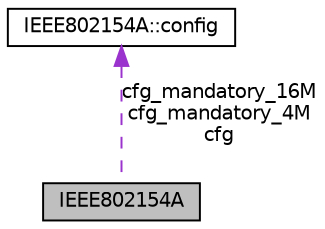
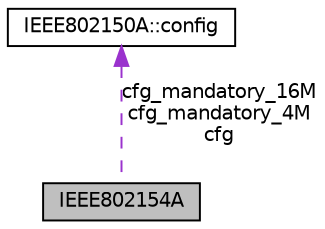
(122, 27) -> (122, 27)
